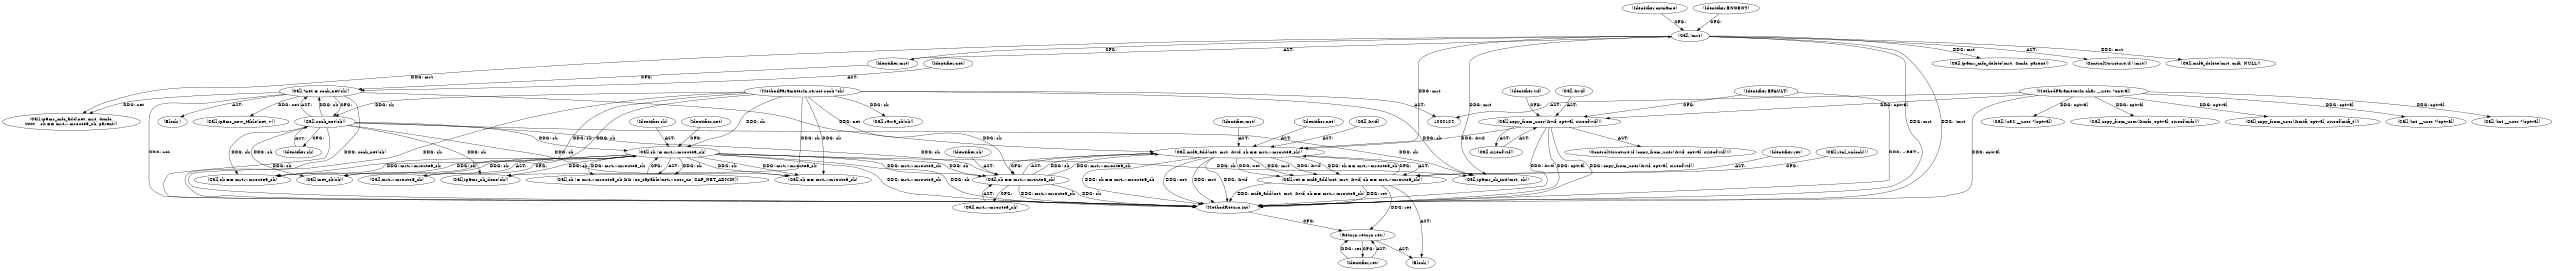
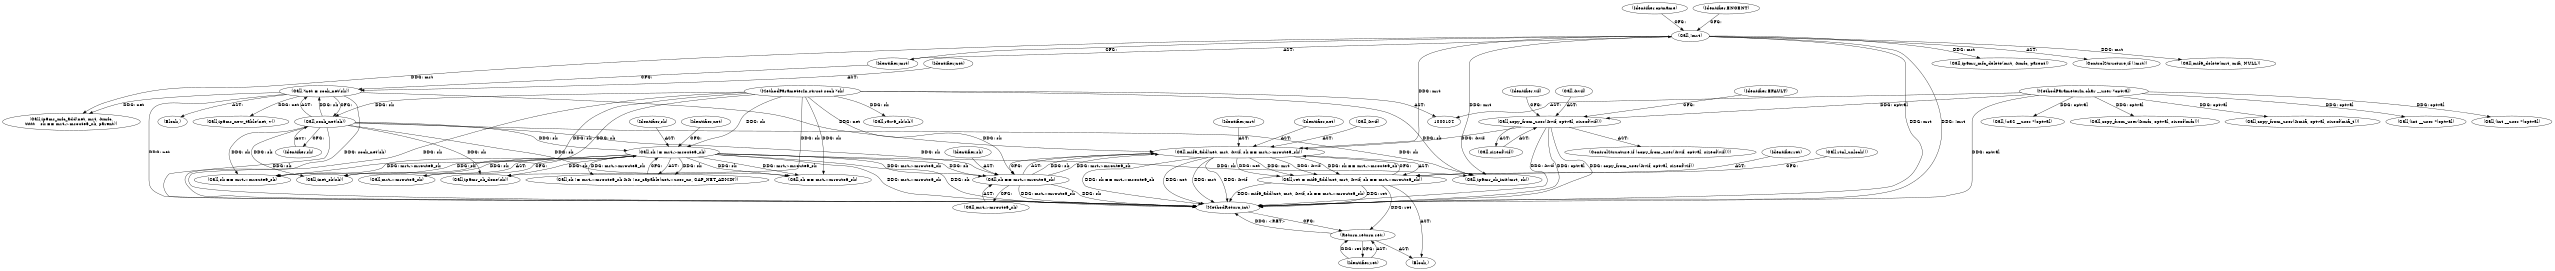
(1659, 192) -> (1284, 229)
